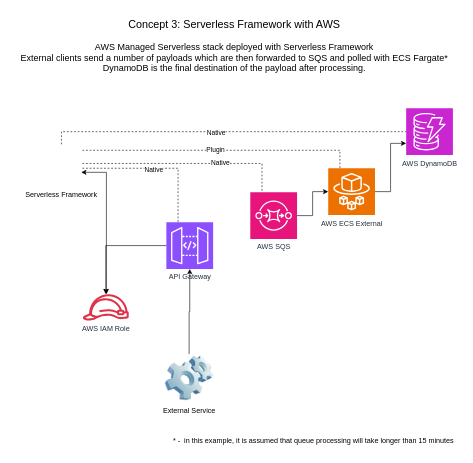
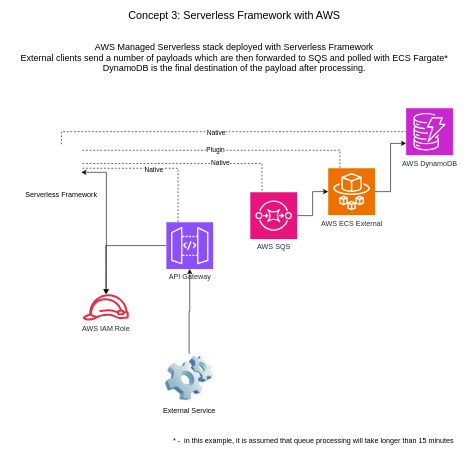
(234, 24) -> (234, 15)
